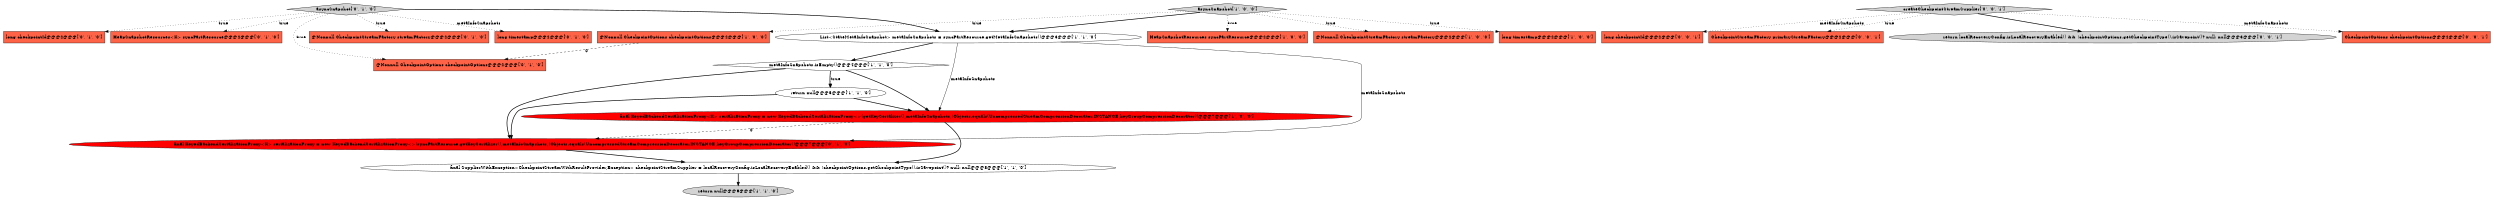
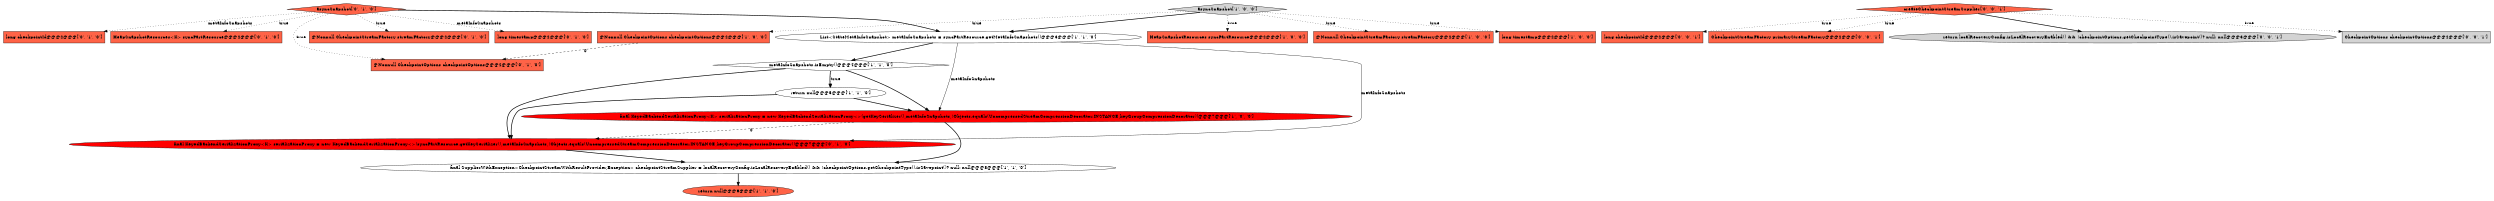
(346, 9) -> (346, 9)
(1954, 9) -> (1955, 9)
(224, 23) -> (231, 23)
(1842, 23) -> (1827, 23)
(2267, 23) -> (2250, 23)
(2416, 37) -> (2416, 37)
(738, 191) -> (738, 191)
